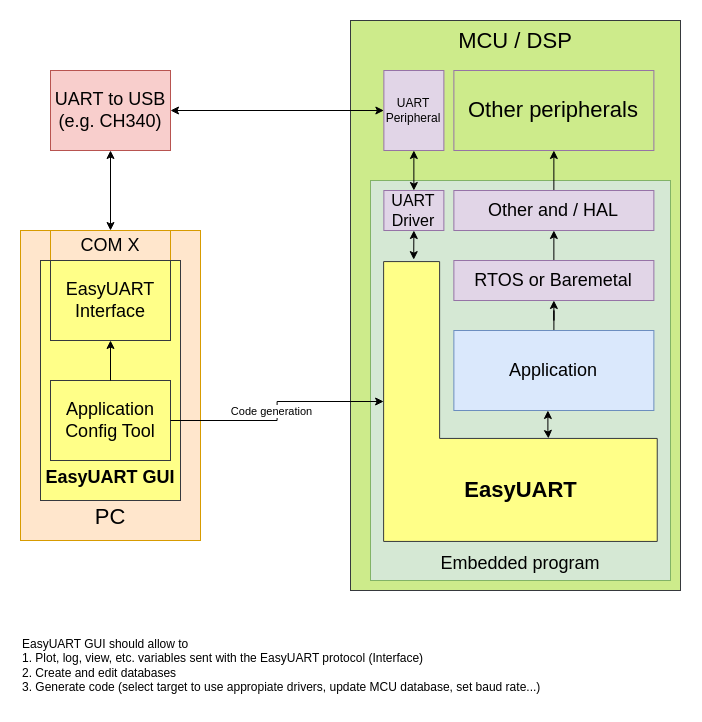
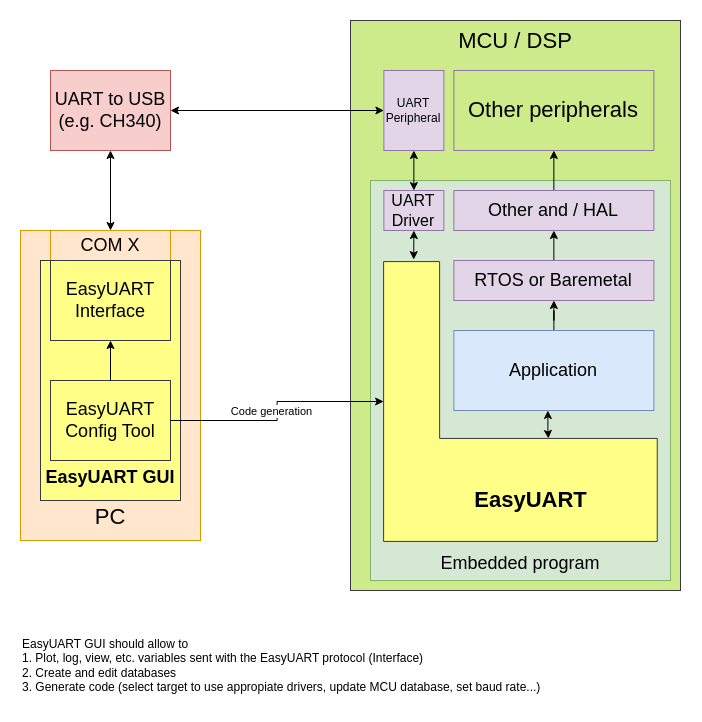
(111, 421) -> (111, 421)
(521, 491) -> (531, 501)
